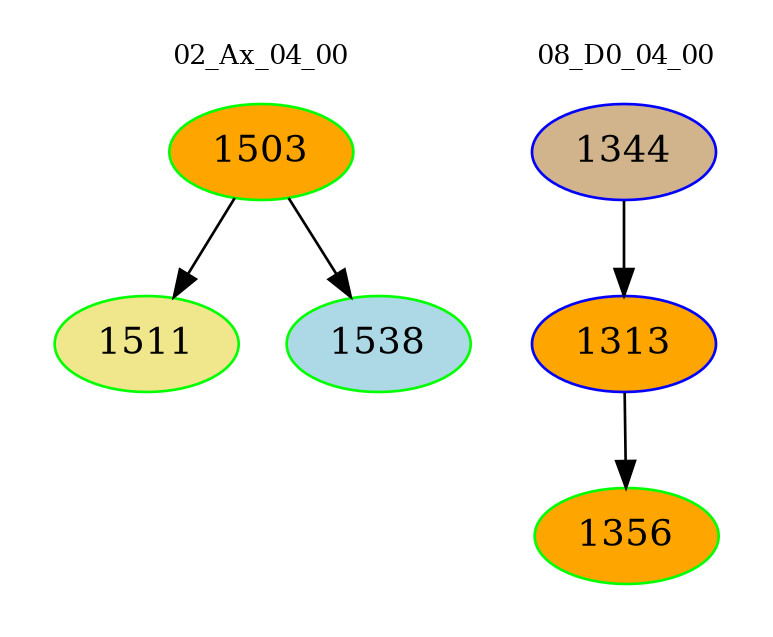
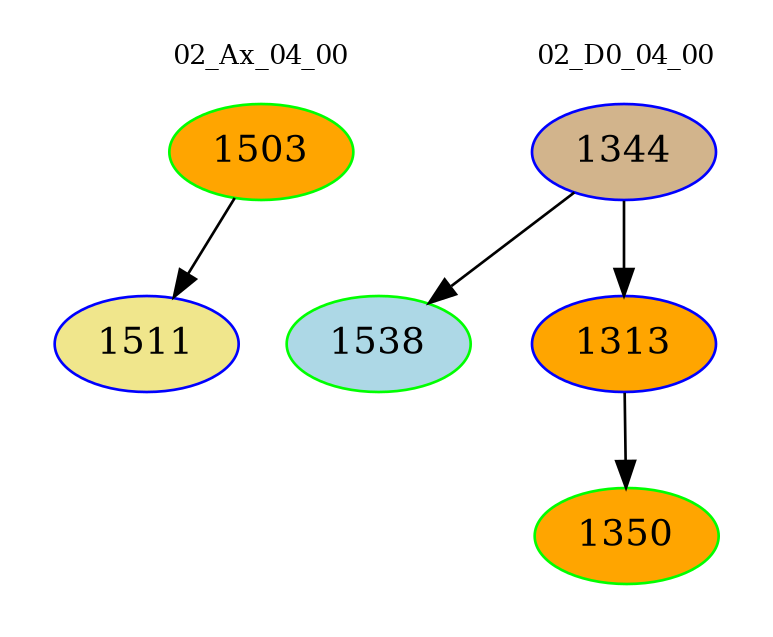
(627, 57) -> (627, 57)
(312, 236) -> (528, 228)
(147, 344) -> (147, 344)
(627, 536) -> (627, 536)
